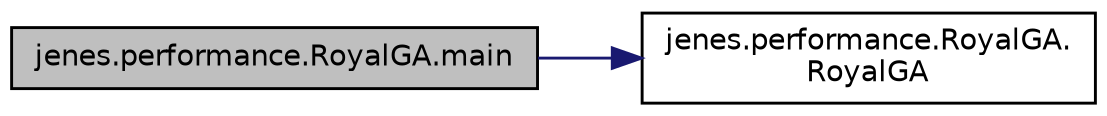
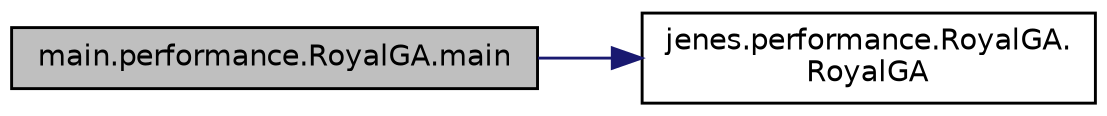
(275, 58) -> (275, 58)
